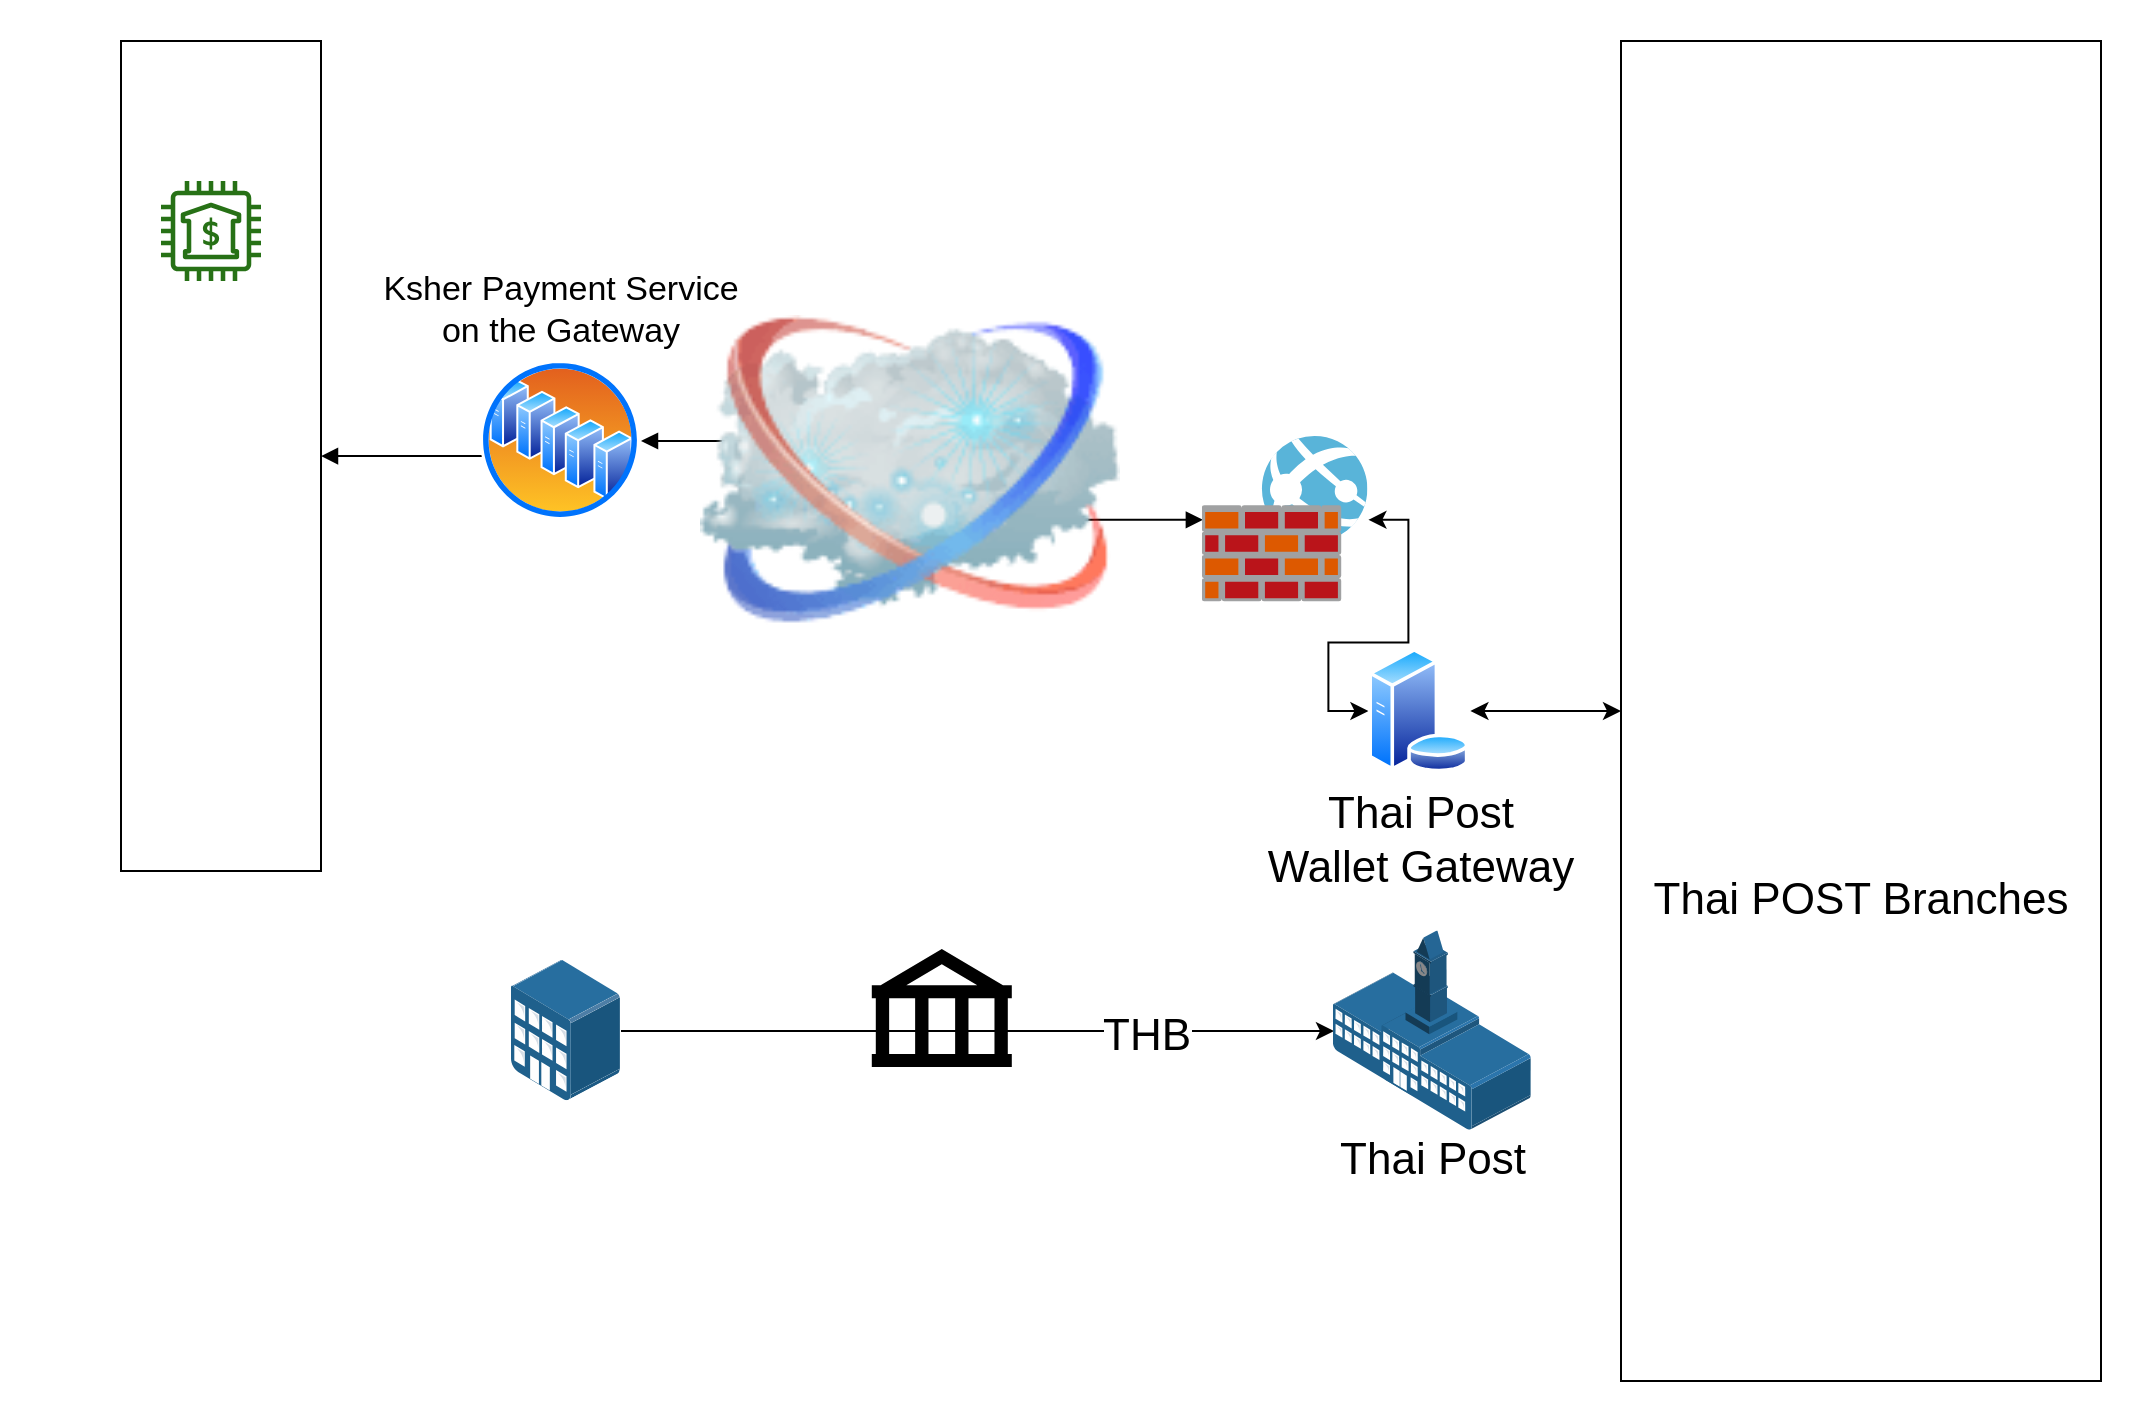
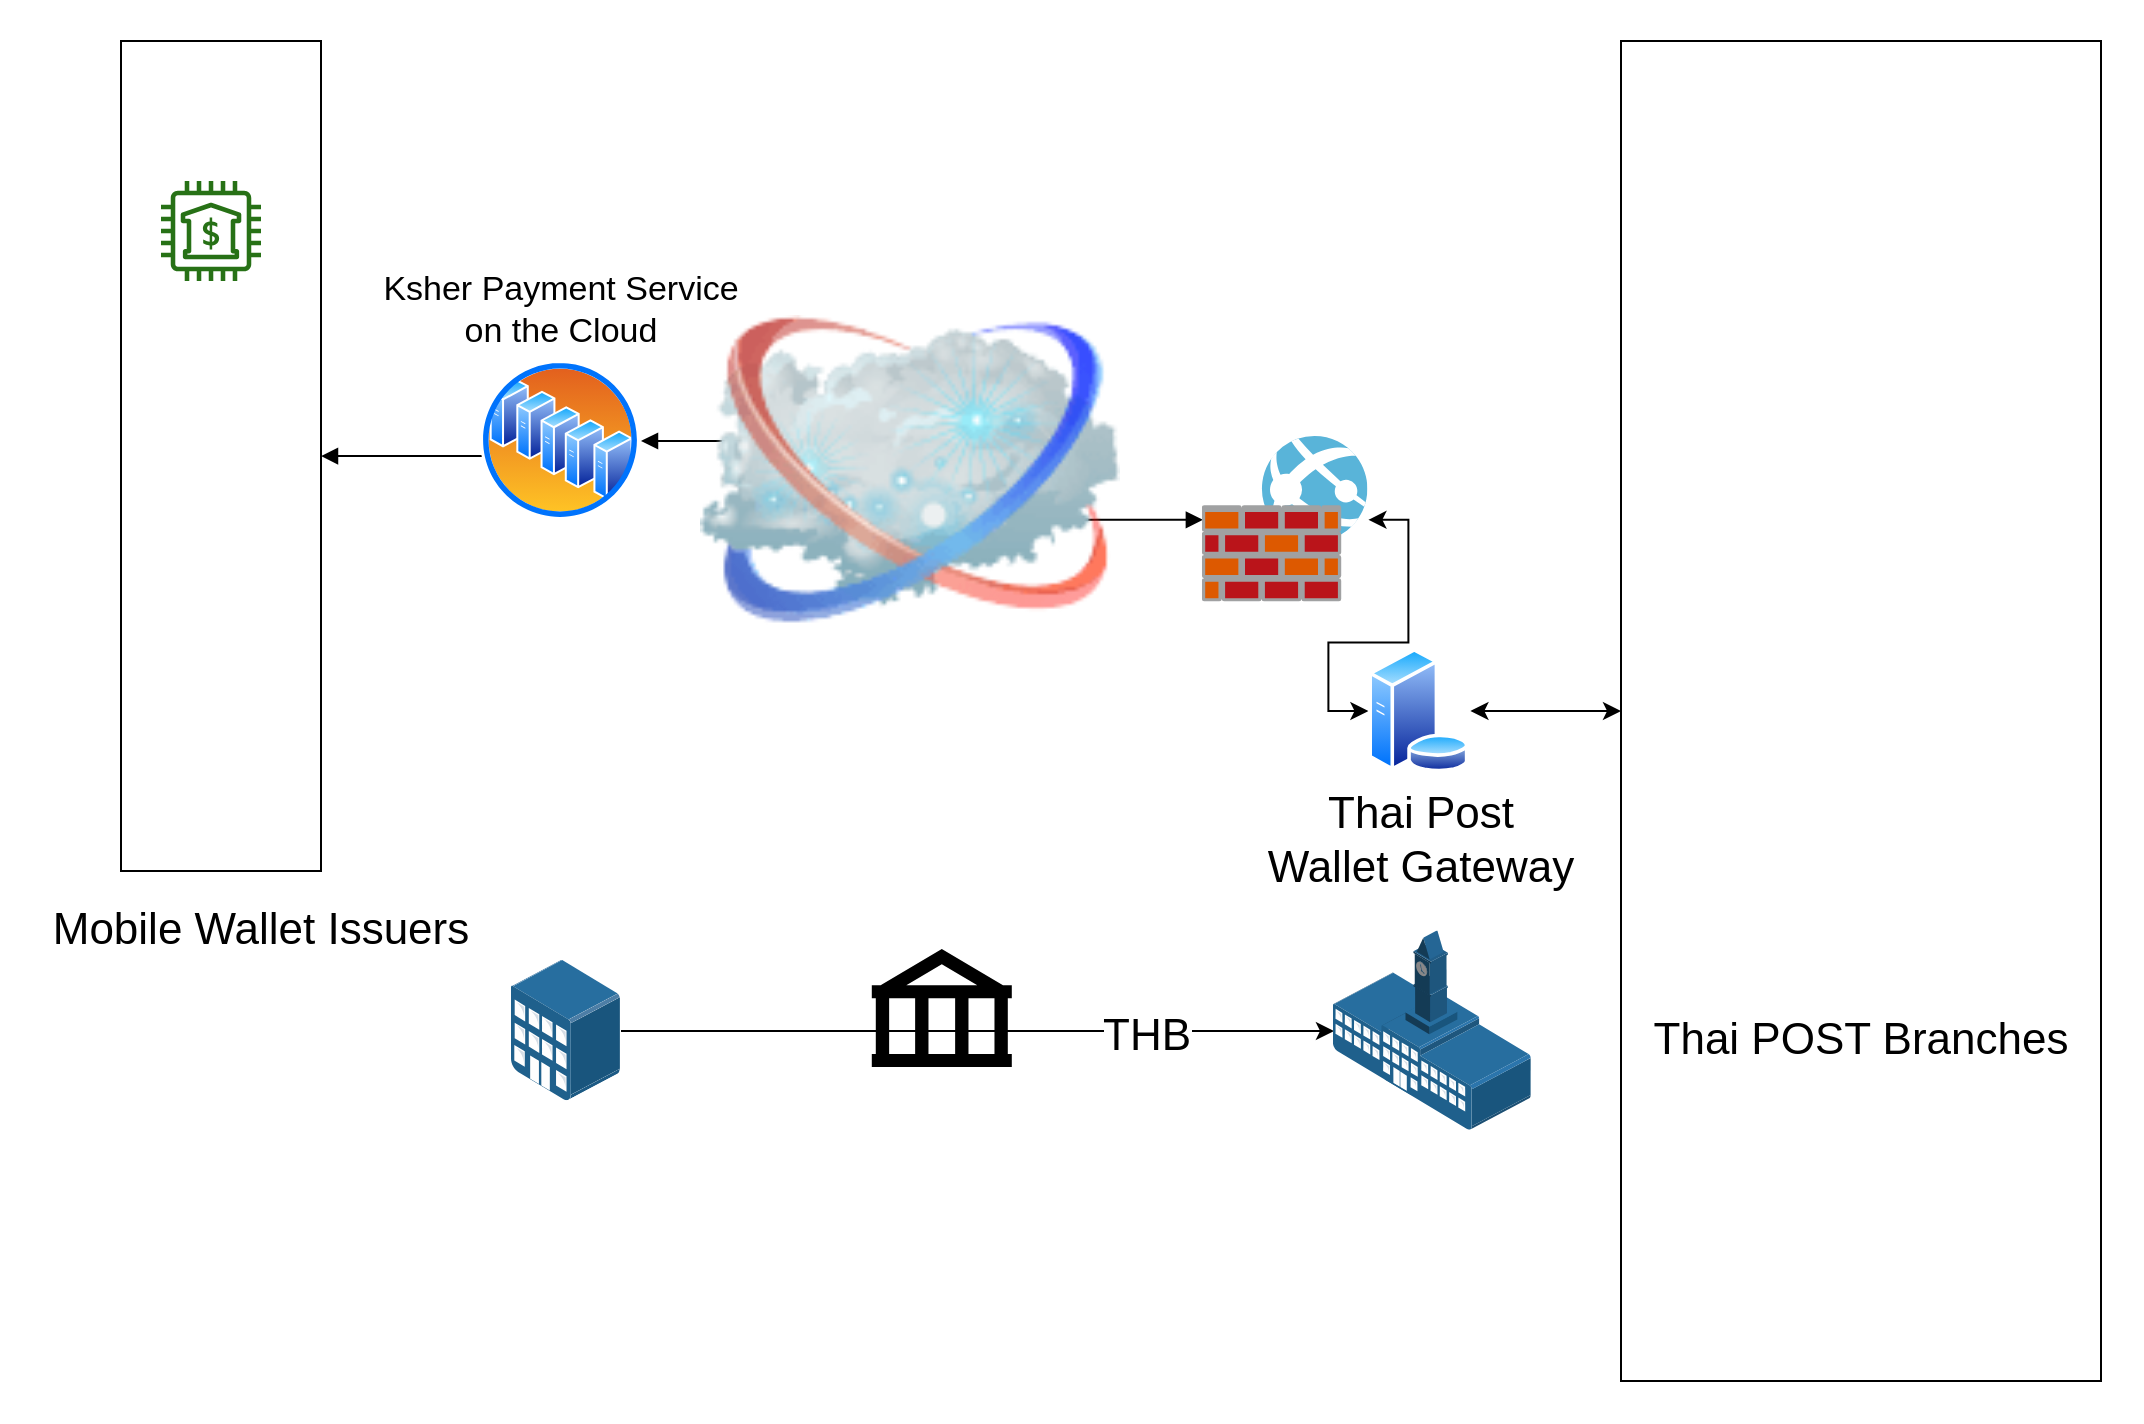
(562, 311) -> (562, 311)
(1861, 901) -> (1861, 1041)
none -> (261, 931)
(1433, 1161) -> none
